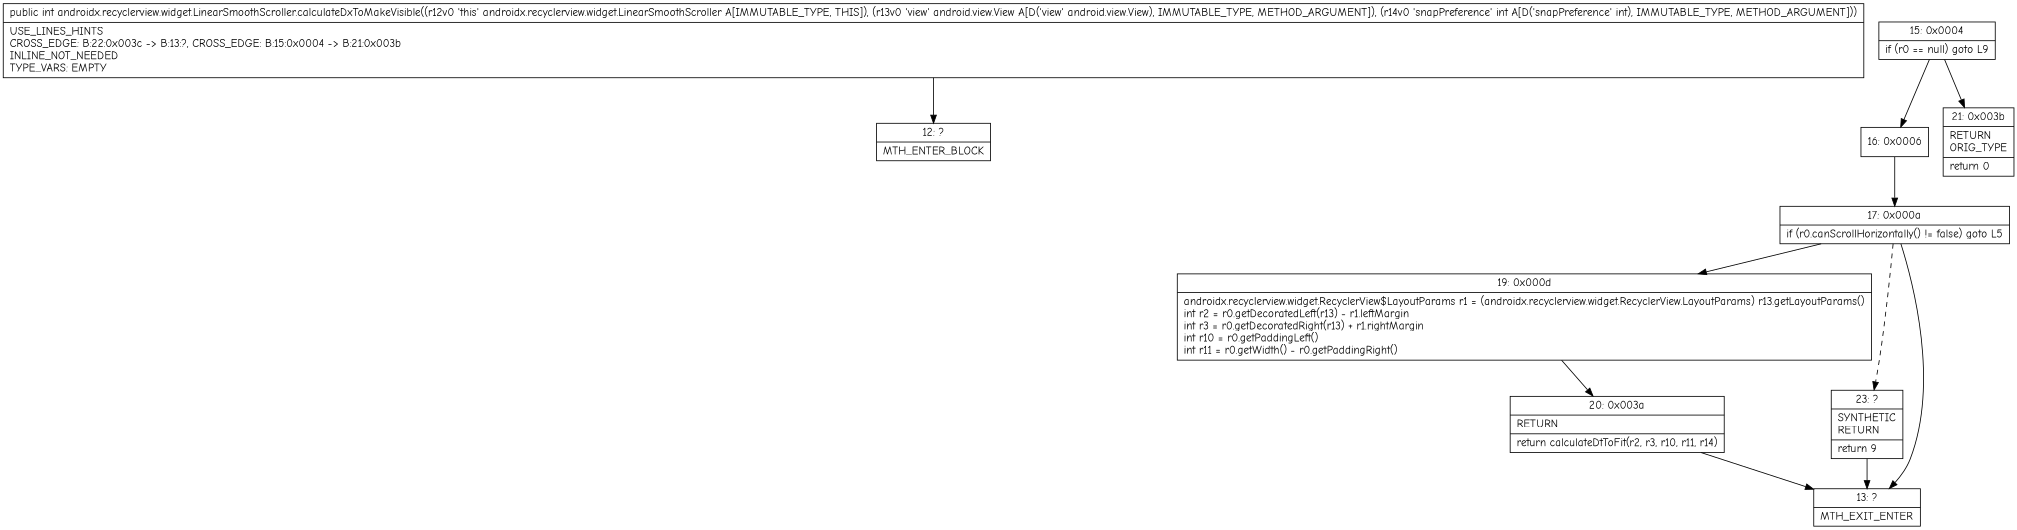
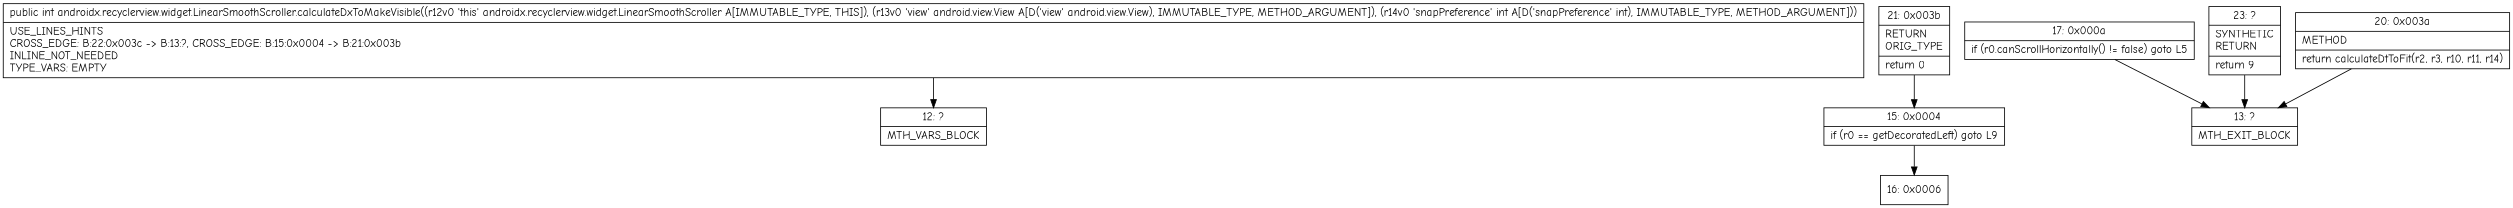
(1937, 50) -> (1914, 136)
(1953, 80) -> (1914, 87)
(934, 151) -> (934, 136)
(1895, 177) -> none
(1886, 313) -> none
(1524, 317) -> none
(1538, 424) -> (2325, 40)
(1867, 516) -> (2245, 136)
